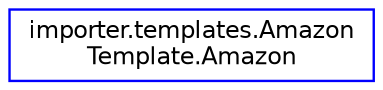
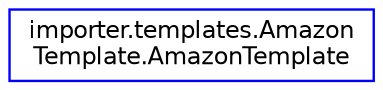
(192, 45) -> (192, 45)
